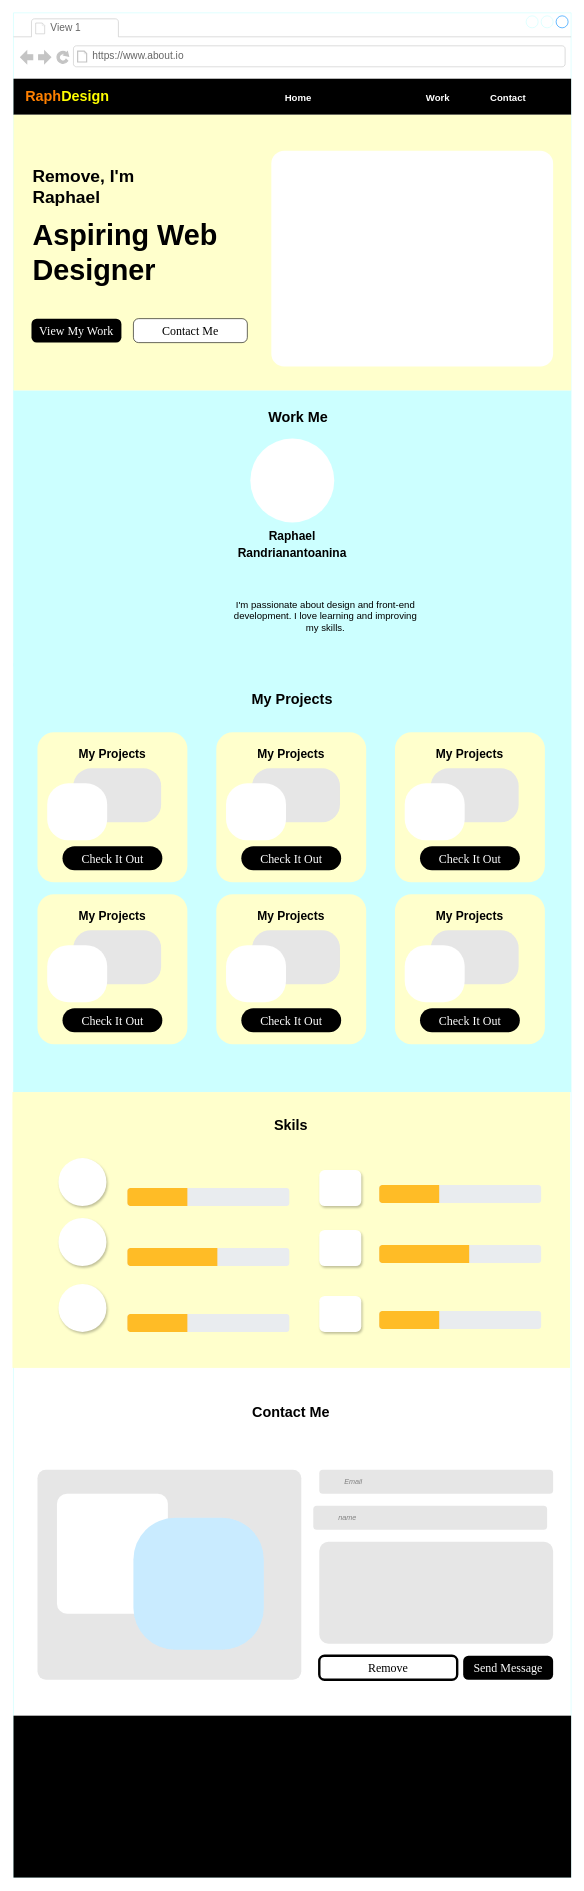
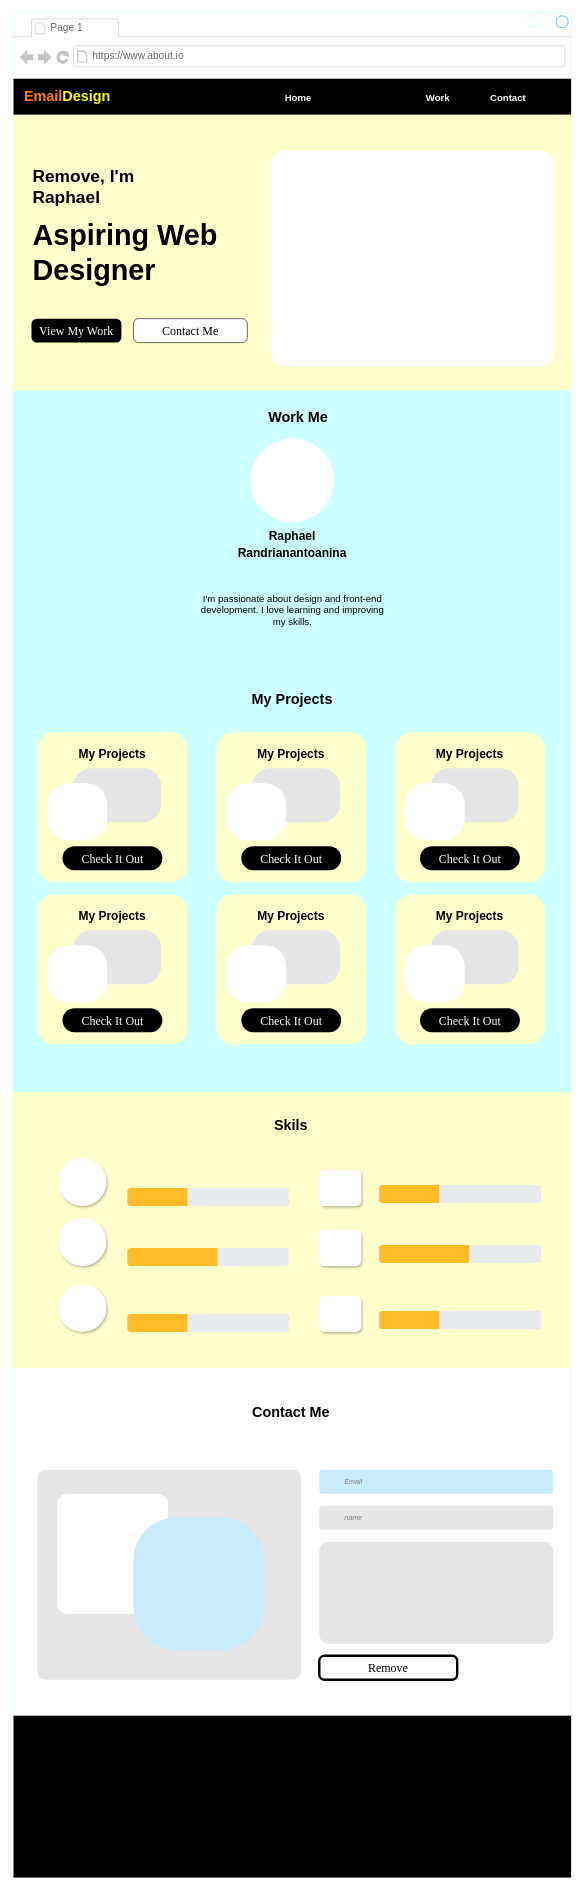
(65, 27) -> (67, 27)
(68, 96) -> (68, 96)
(326, 616) -> (293, 610)
(437, 1482) -> (437, 1482)
(431, 1518) -> (437, 1518)
(509, 1668) -> none
